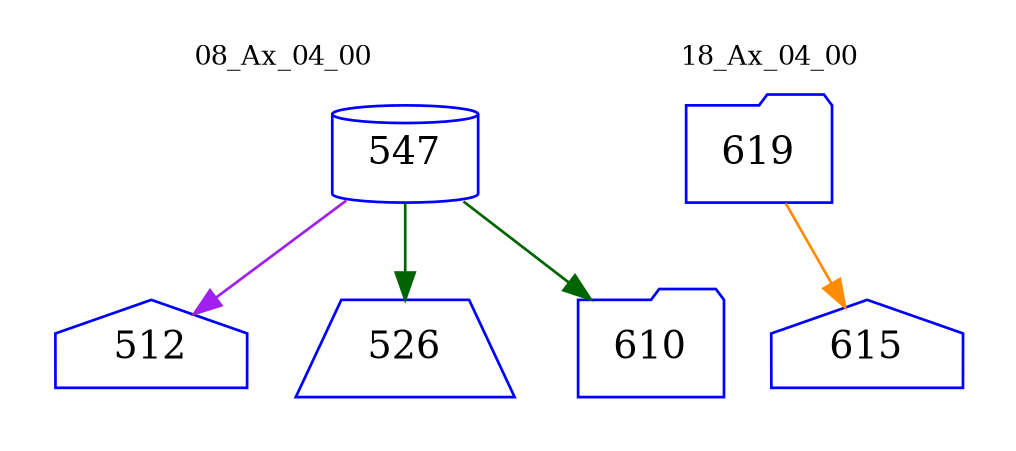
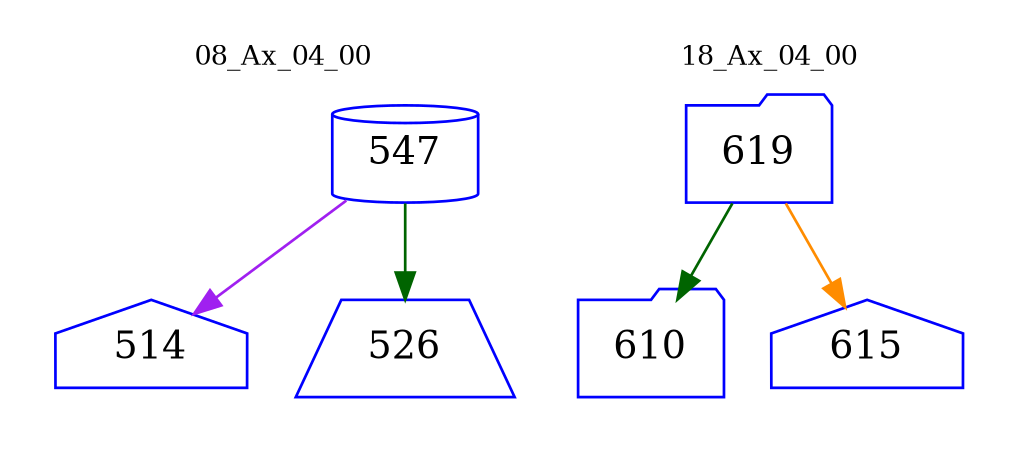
(516, 242) -> (712, 240)
(151, 348) -> (151, 348)
